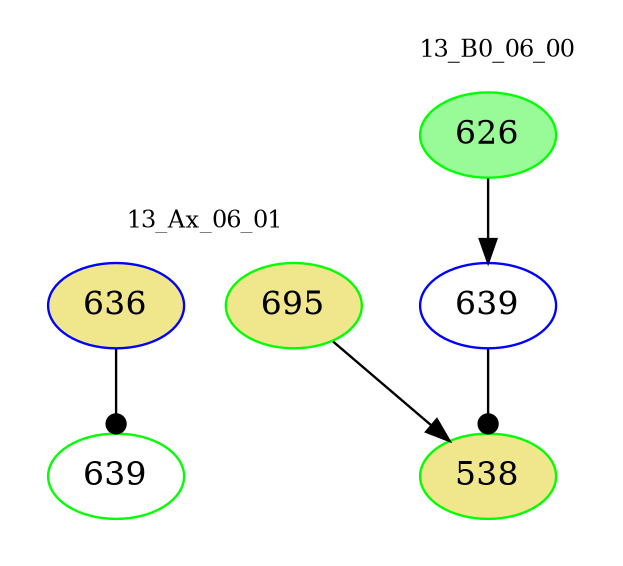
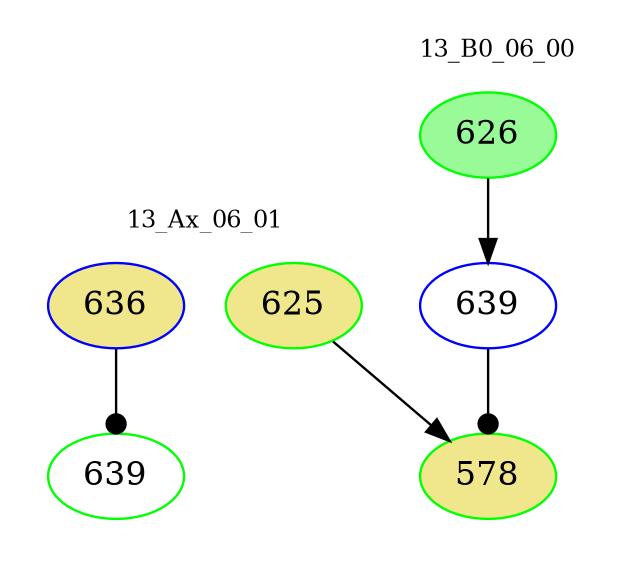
(294, 306) -> (294, 306)
(488, 476) -> (488, 476)
